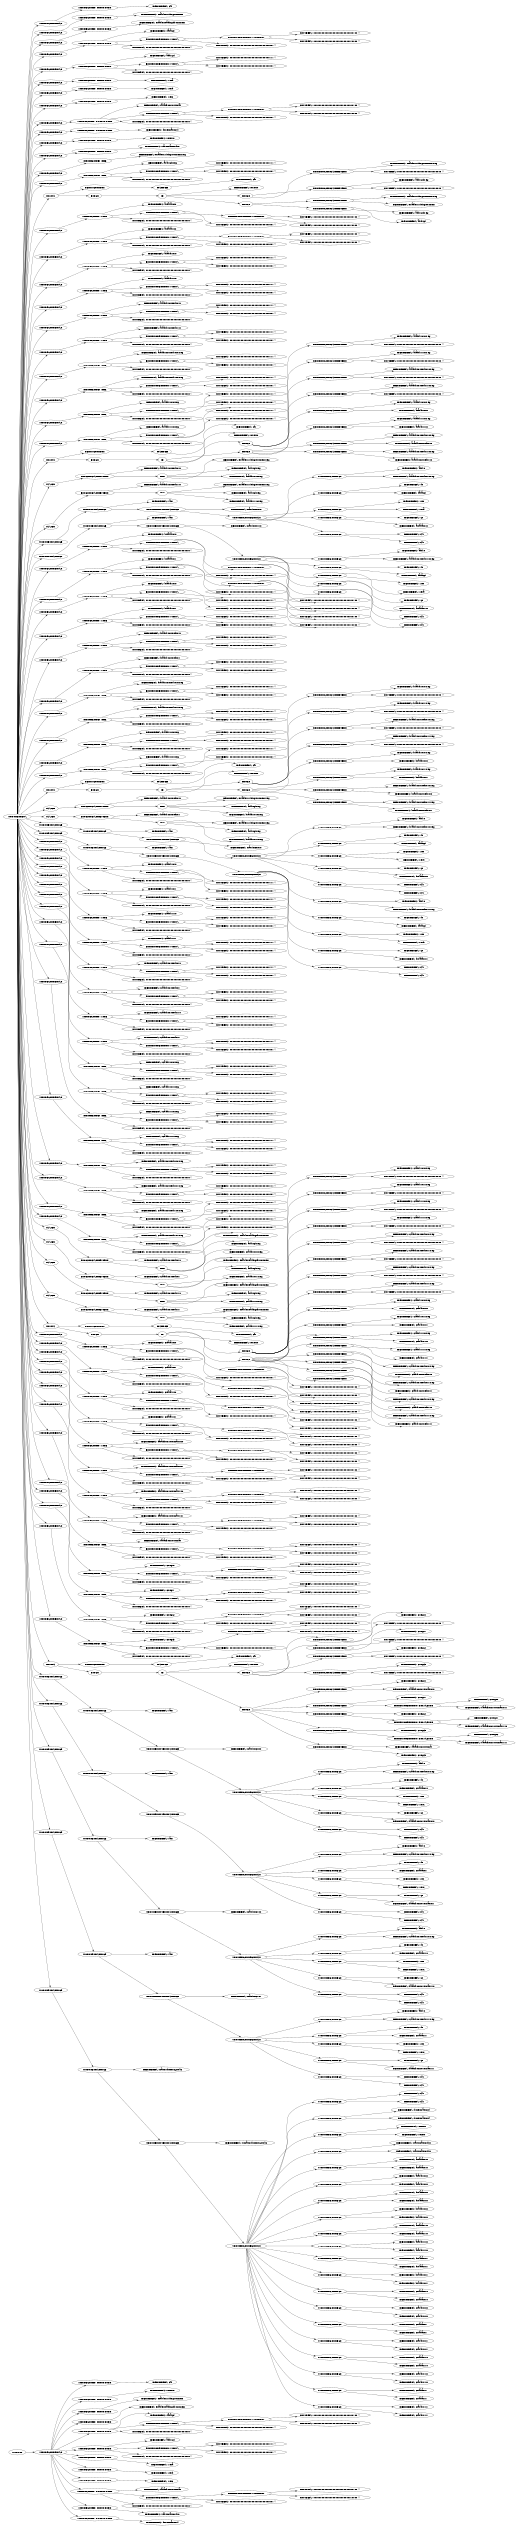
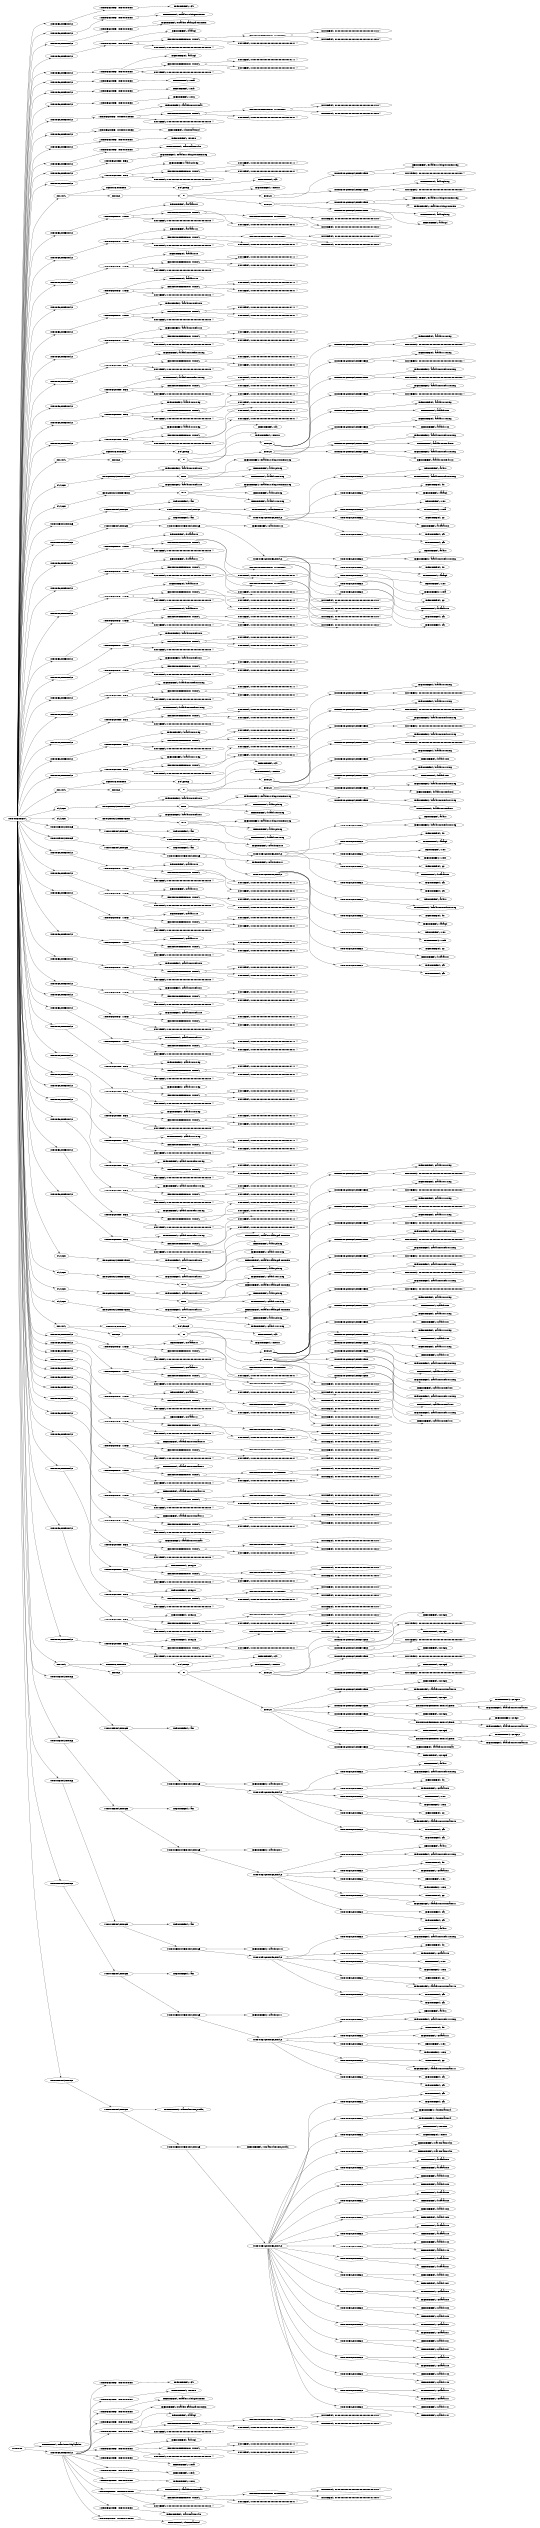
none -> (268, 862)
none -> (268, 1850)
none -> (62, 2444)
